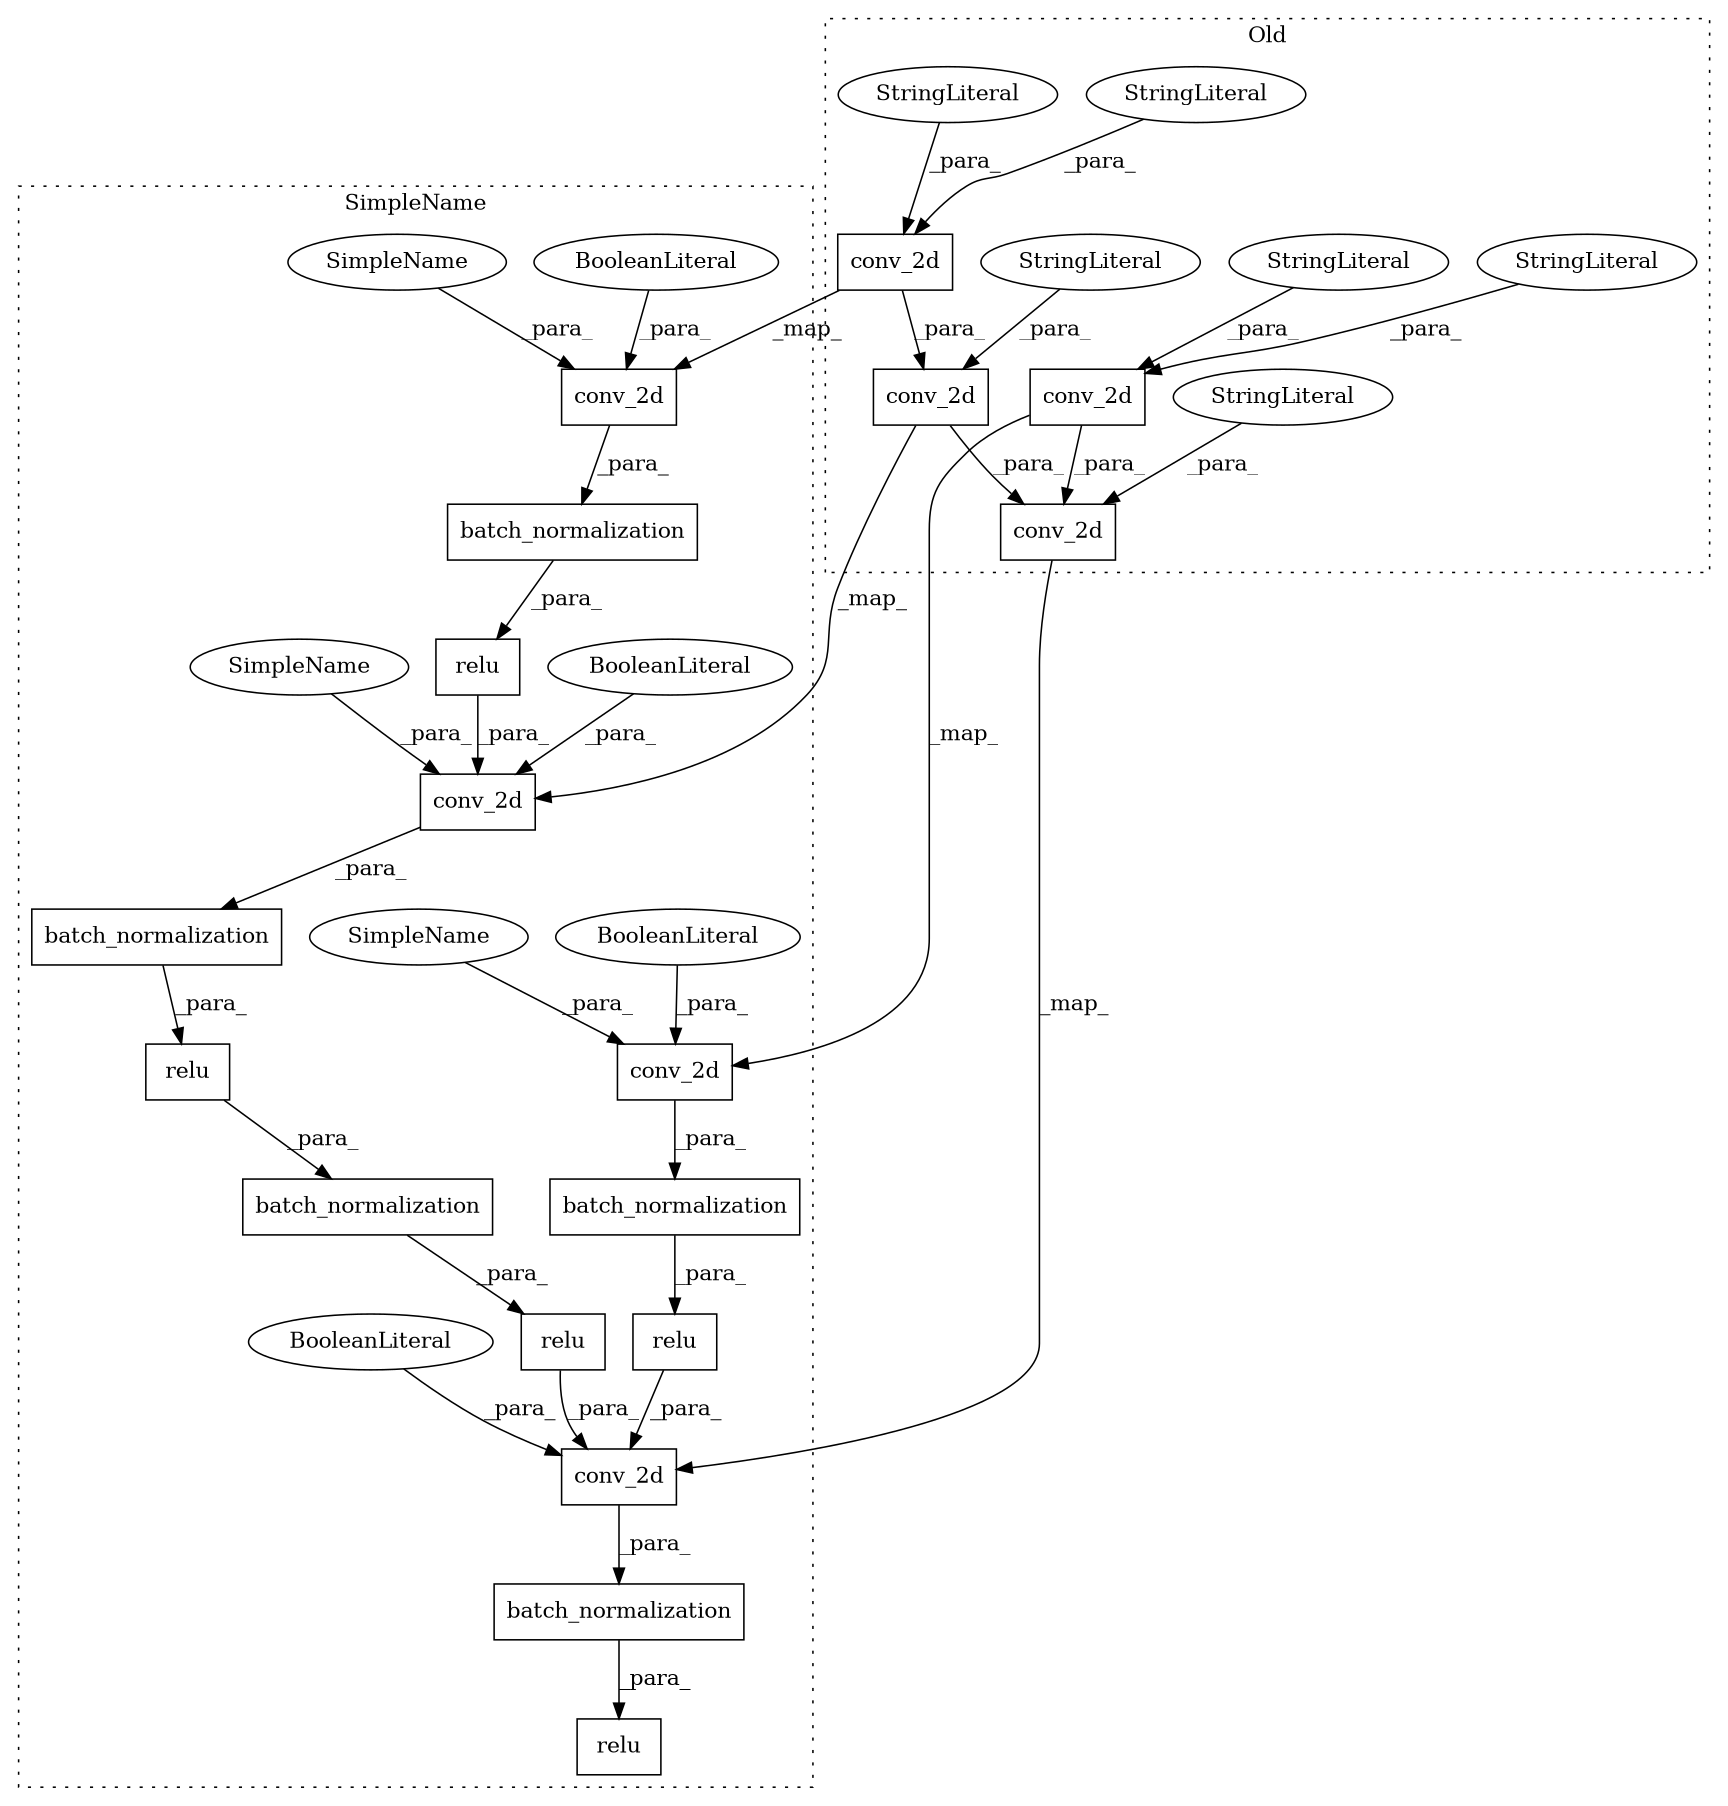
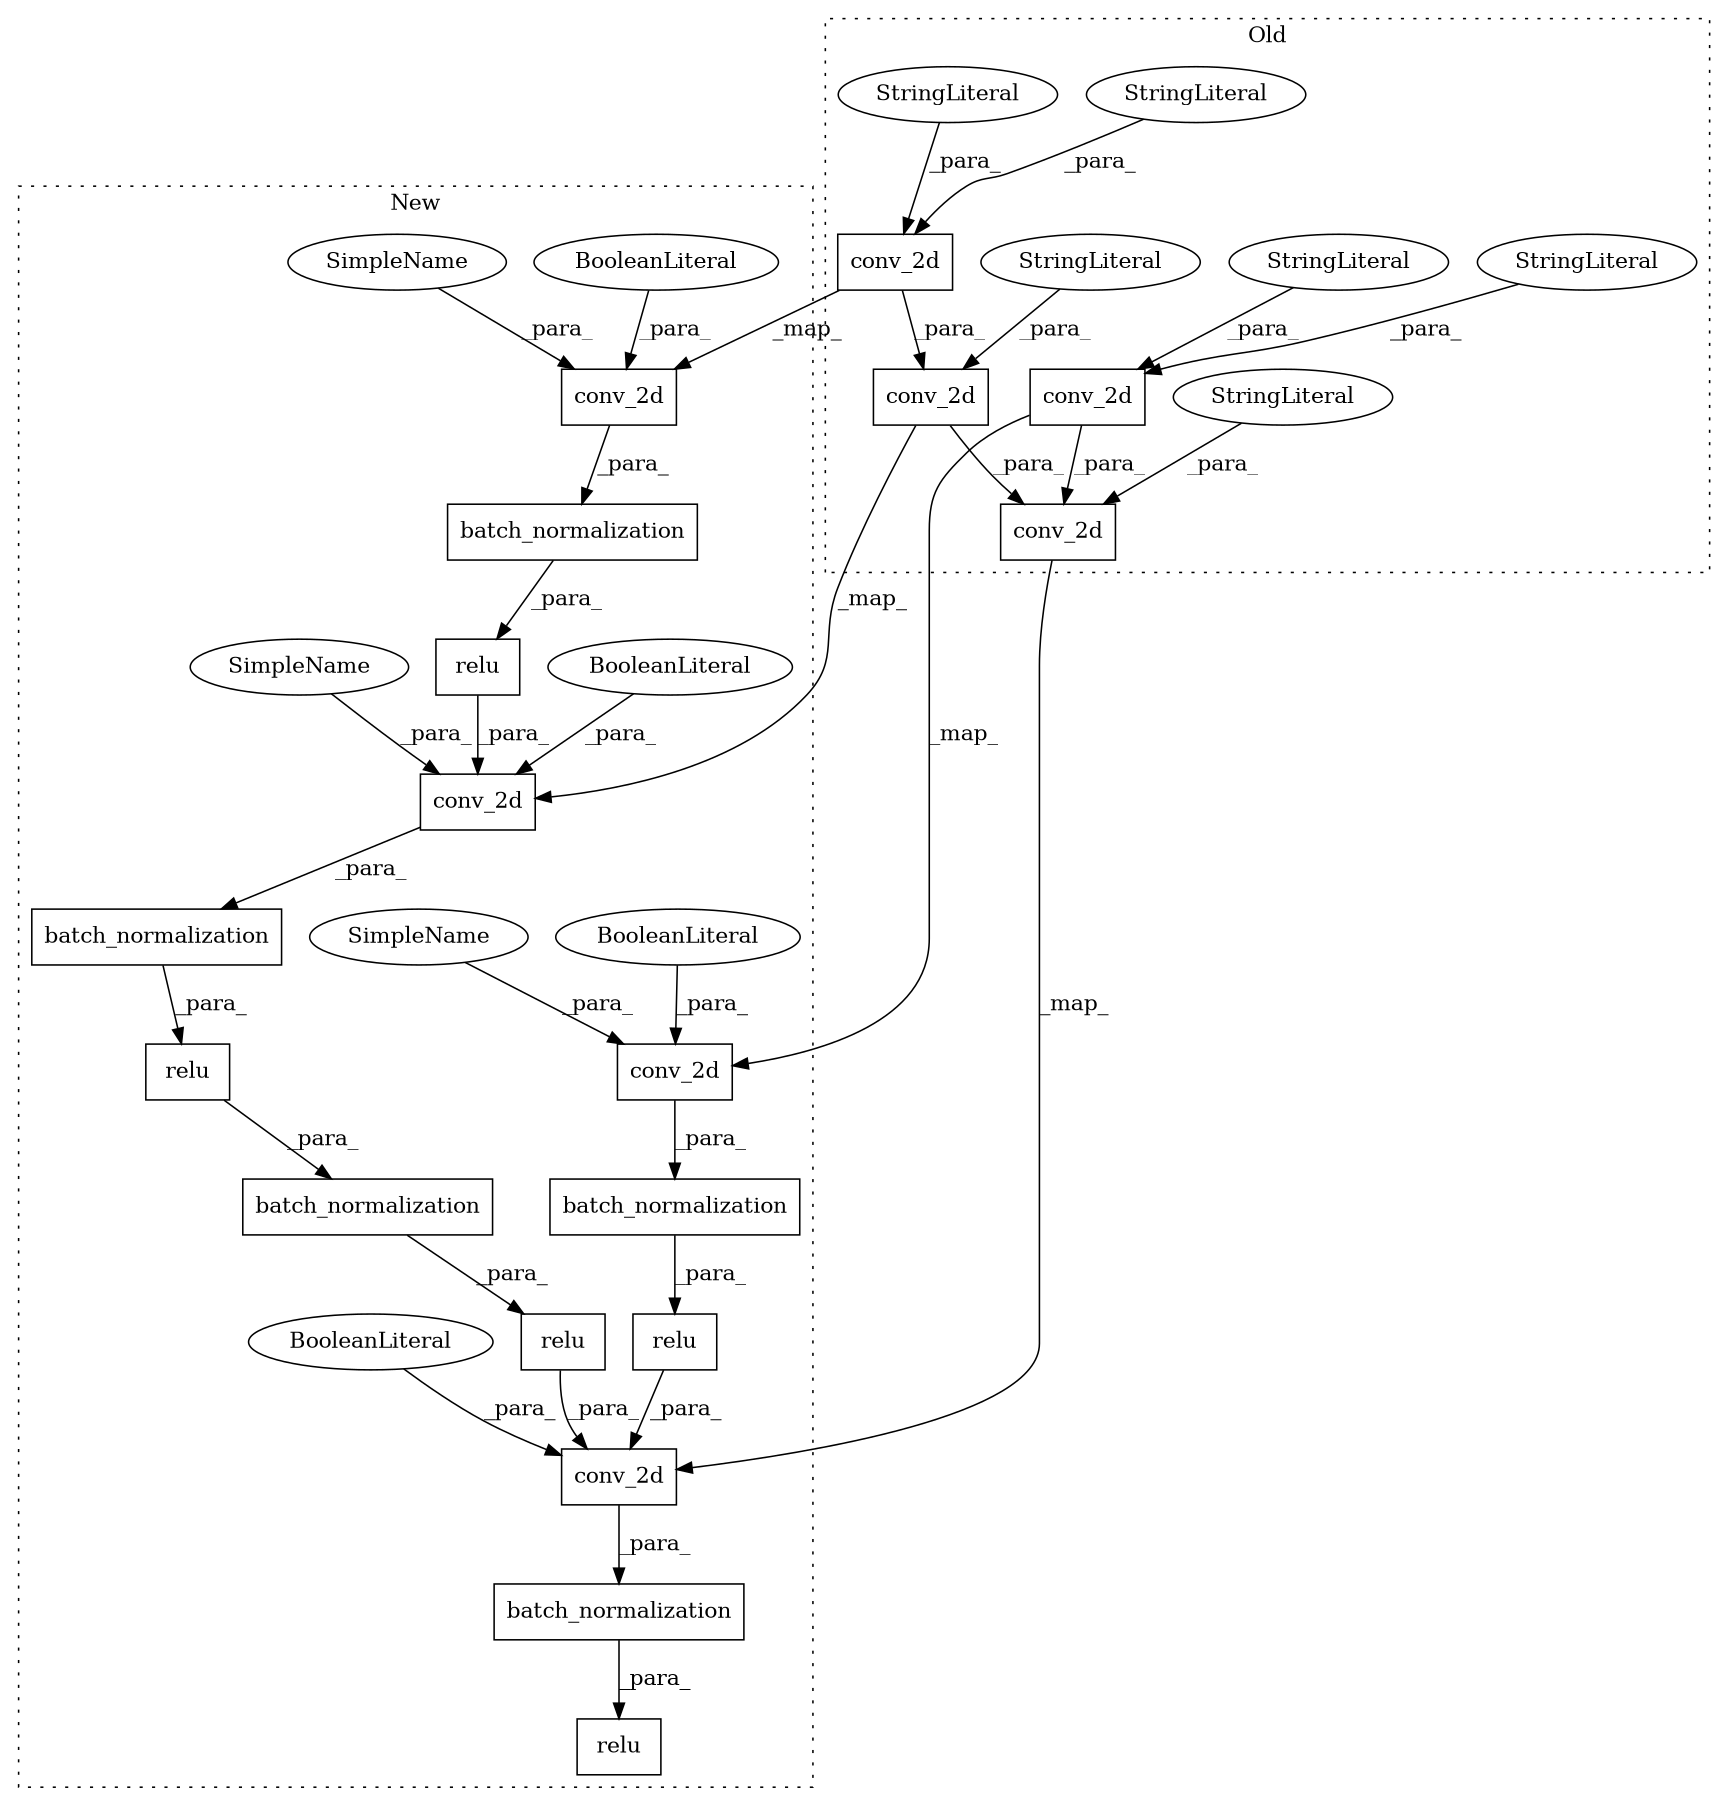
(416, 204) -> (416, 204)
